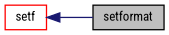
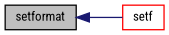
(76, 17) -> (106, 17)
